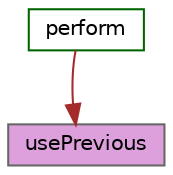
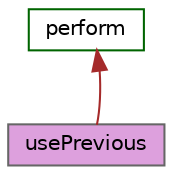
(73, 77) -> (100, 98)
